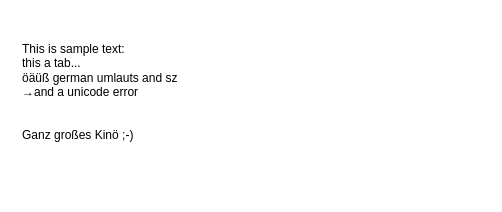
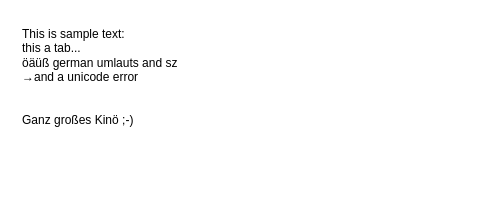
(251, 121) -> (251, 106)
